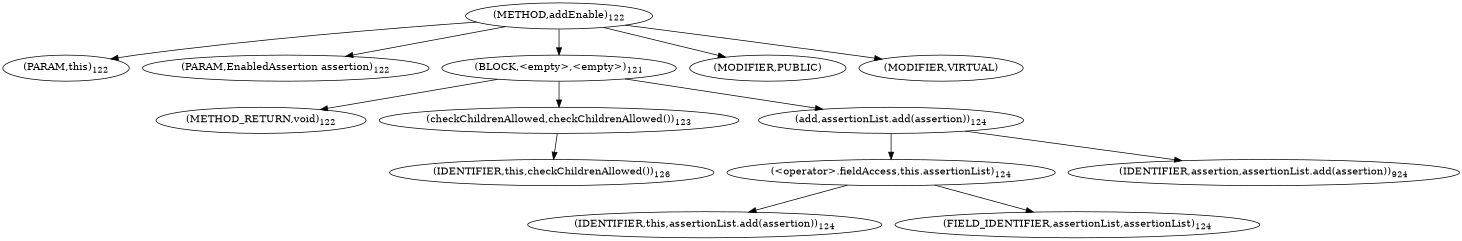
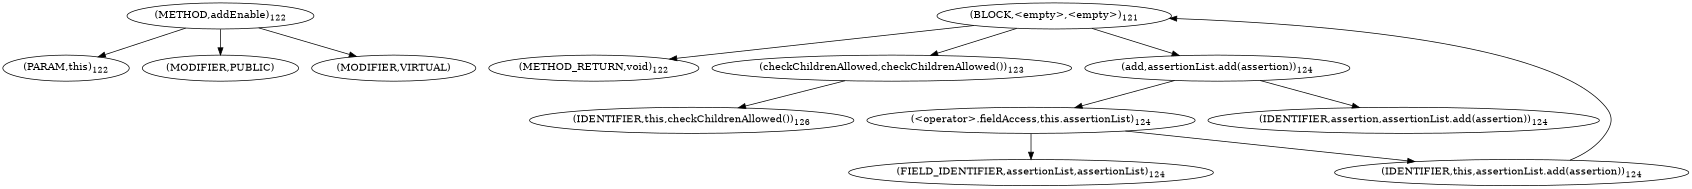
(559, 38) -> (1435, 42)
(286, 68) -> none
(1400, 171) -> (1540, 119)
